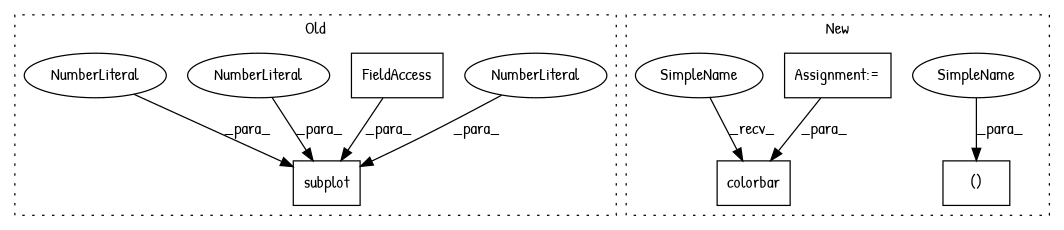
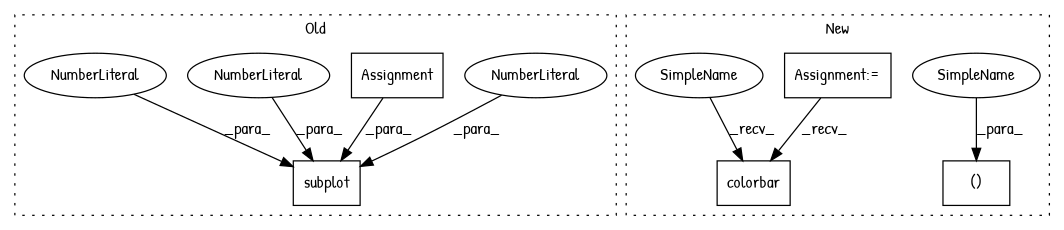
(397, 75) -> (397, 75)
(825, 129) -> (825, 129)
